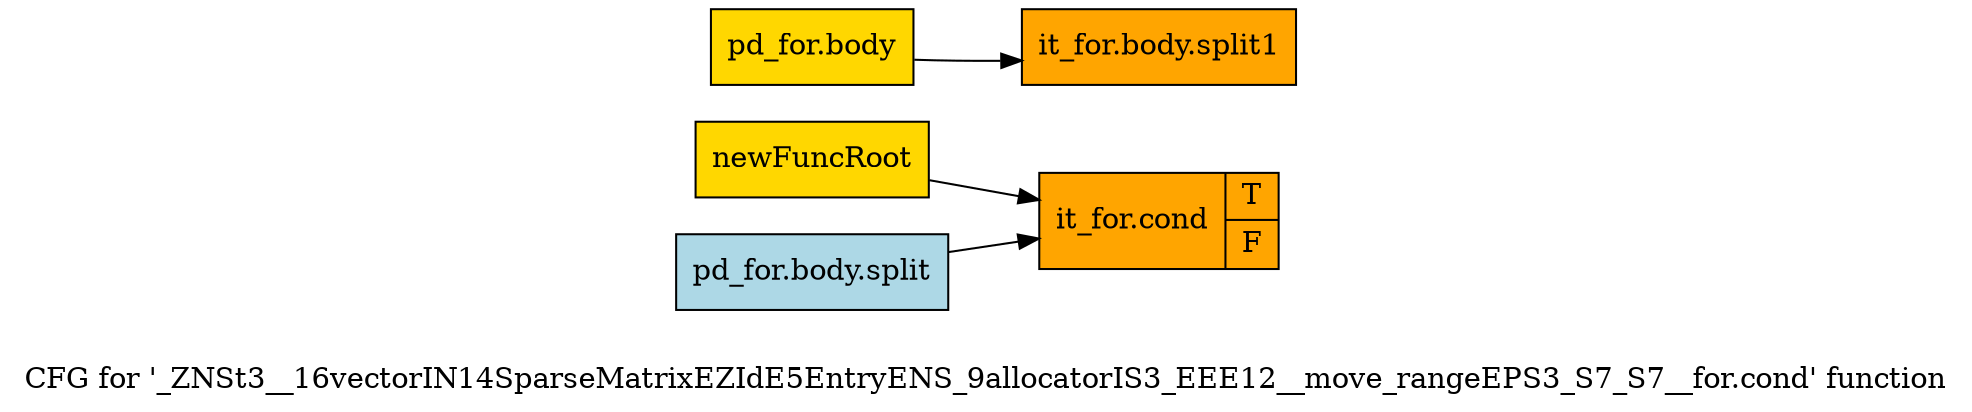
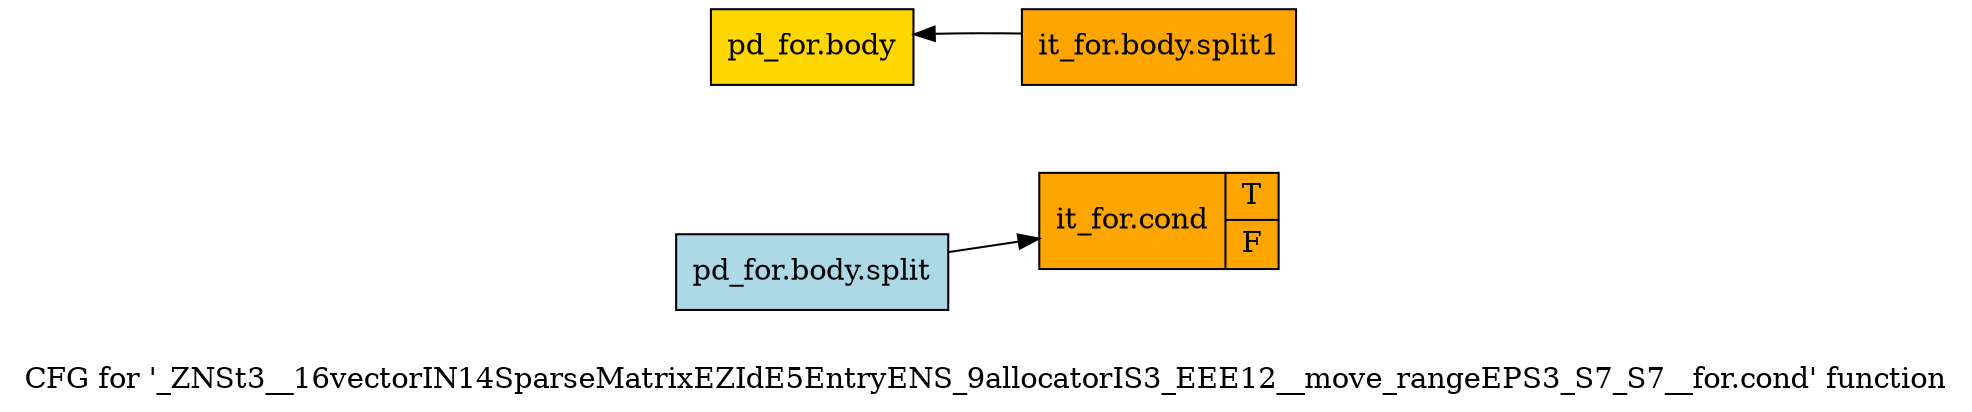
(957, 61) -> (978, 33)
(812, 160) -> none
